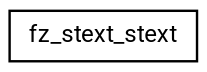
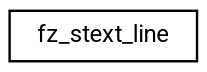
(103, 36) -> (103, 36)
